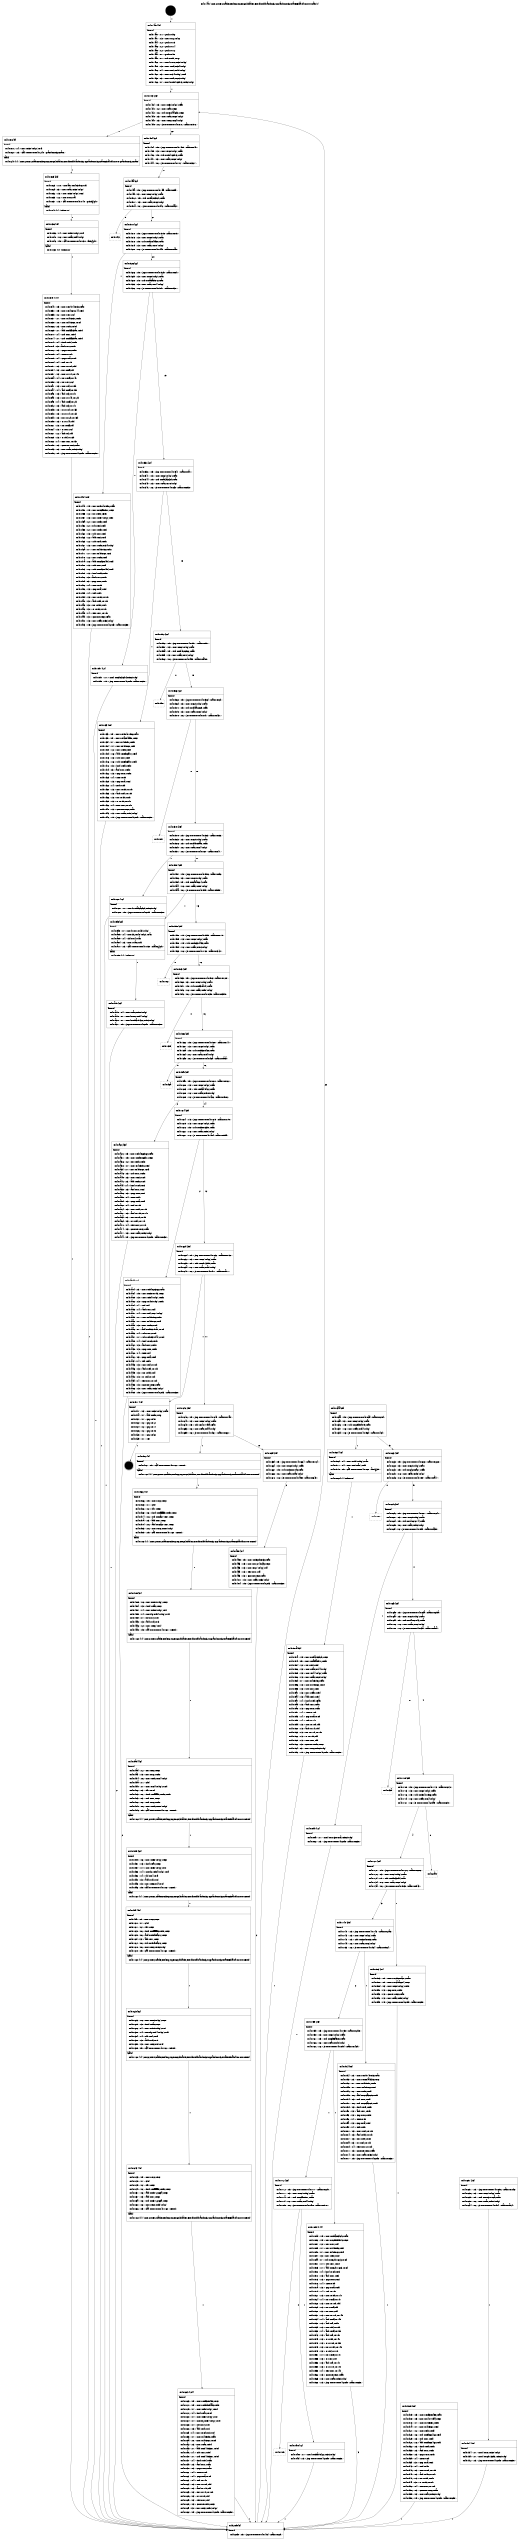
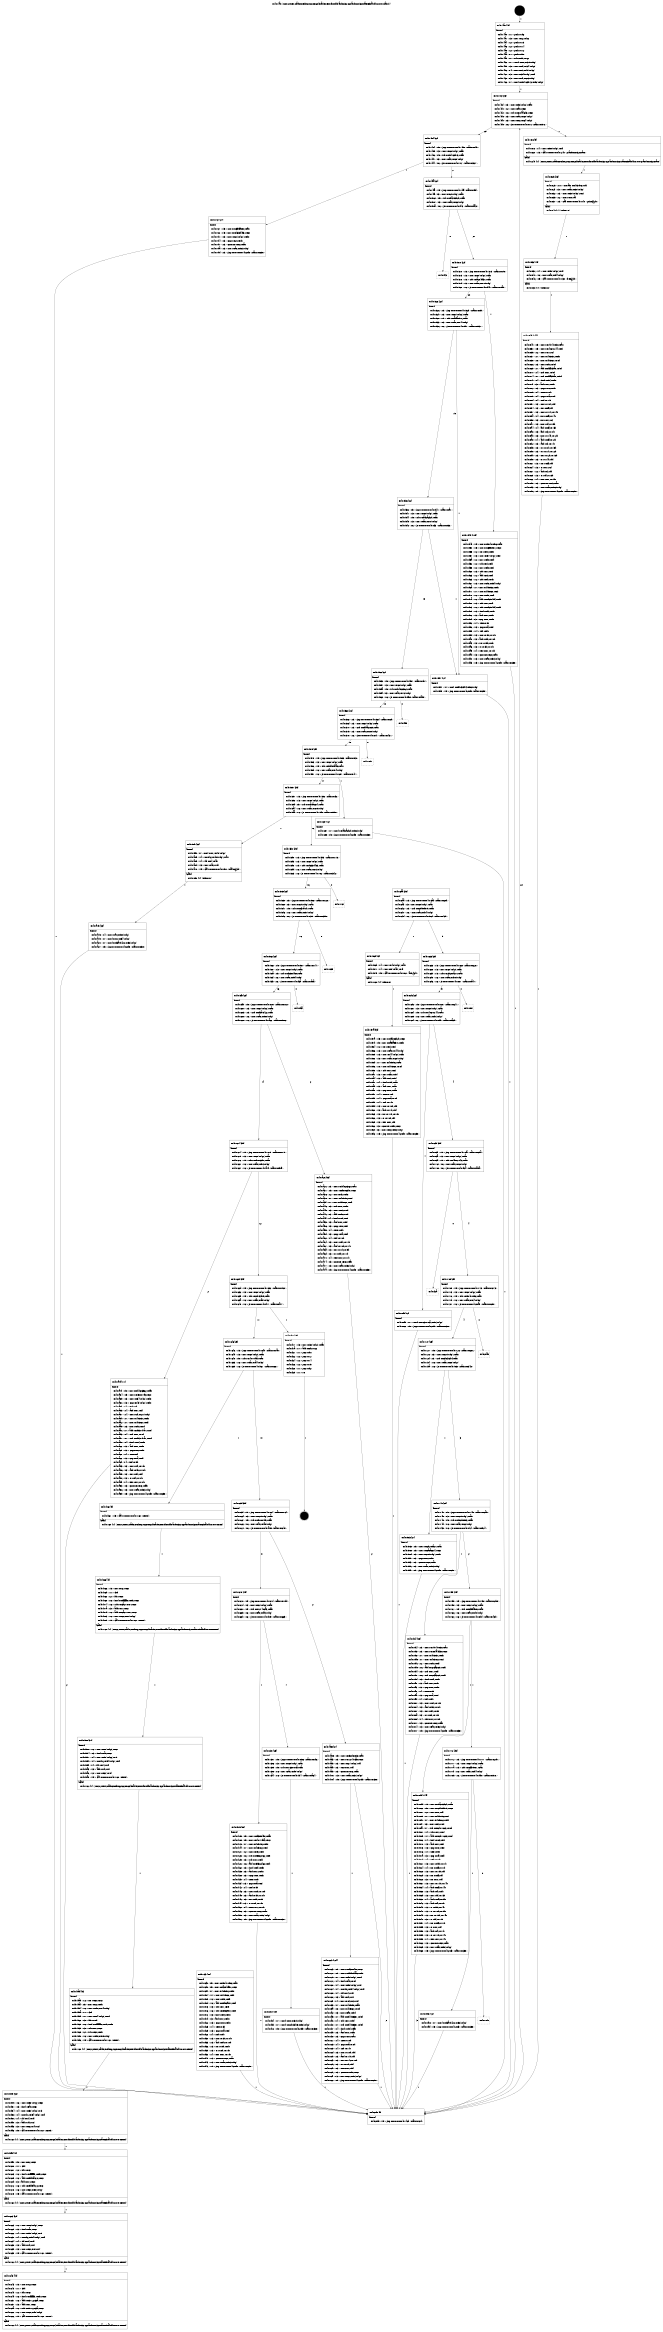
none -> (237, 237)
(153, 606) -> (442, 602)
none -> (261, 1605)
(197, 2305) -> (351, 1870)
